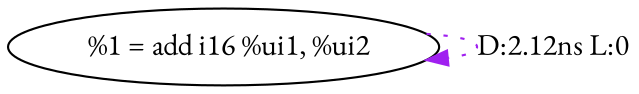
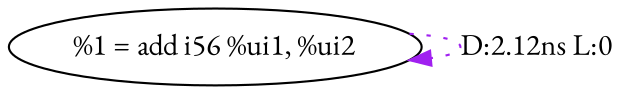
(224, 47) -> (215, 47)
